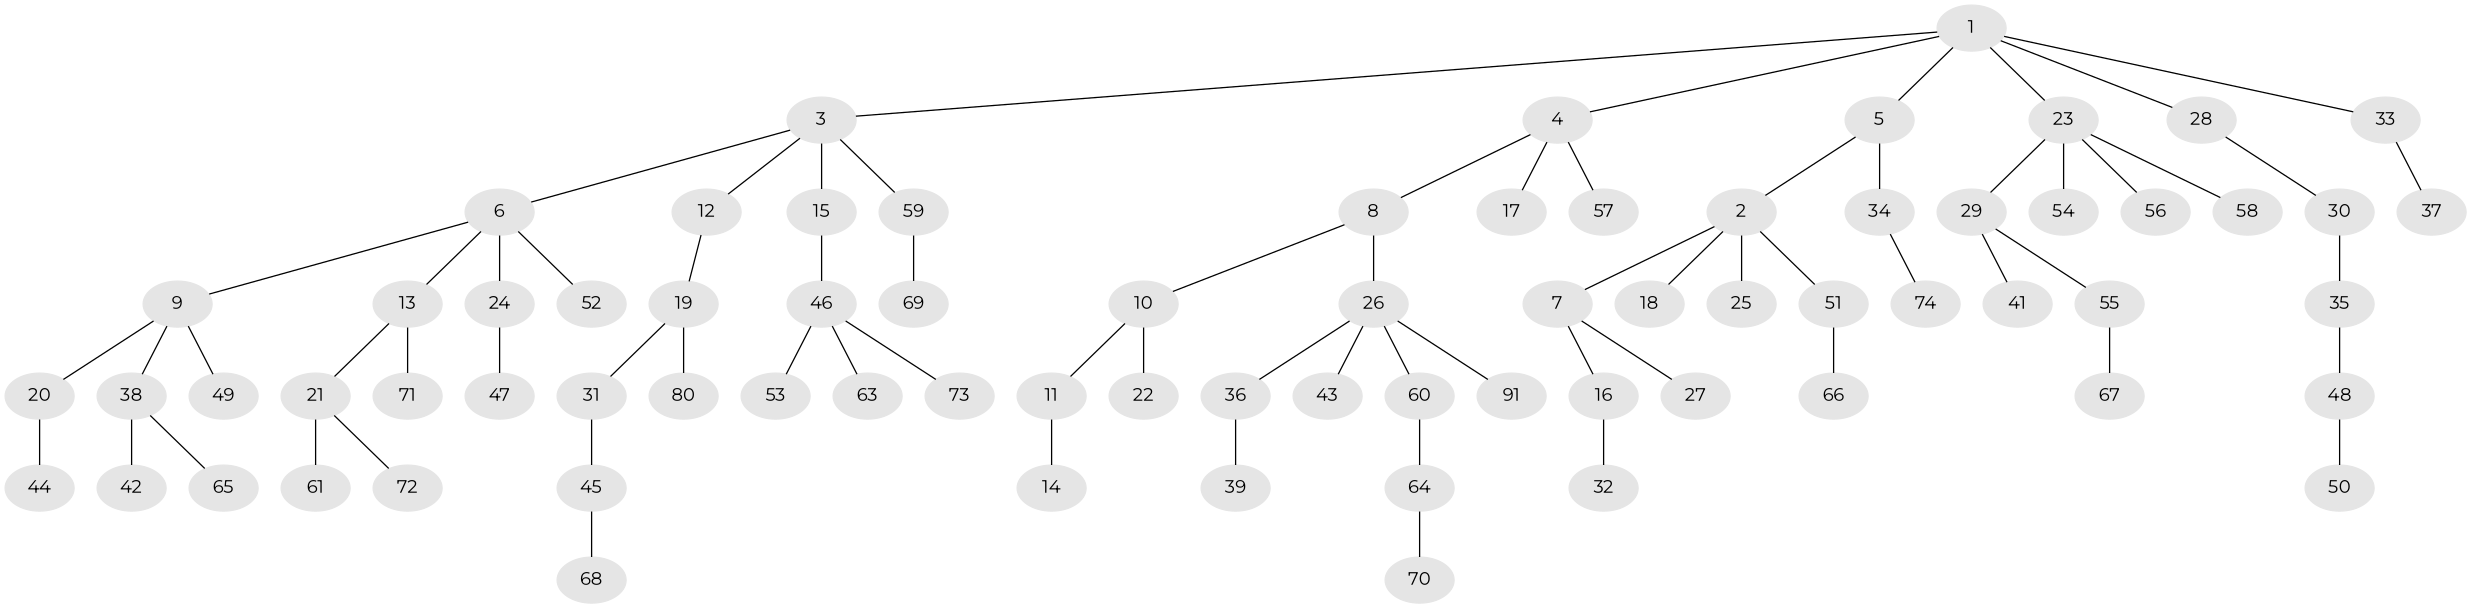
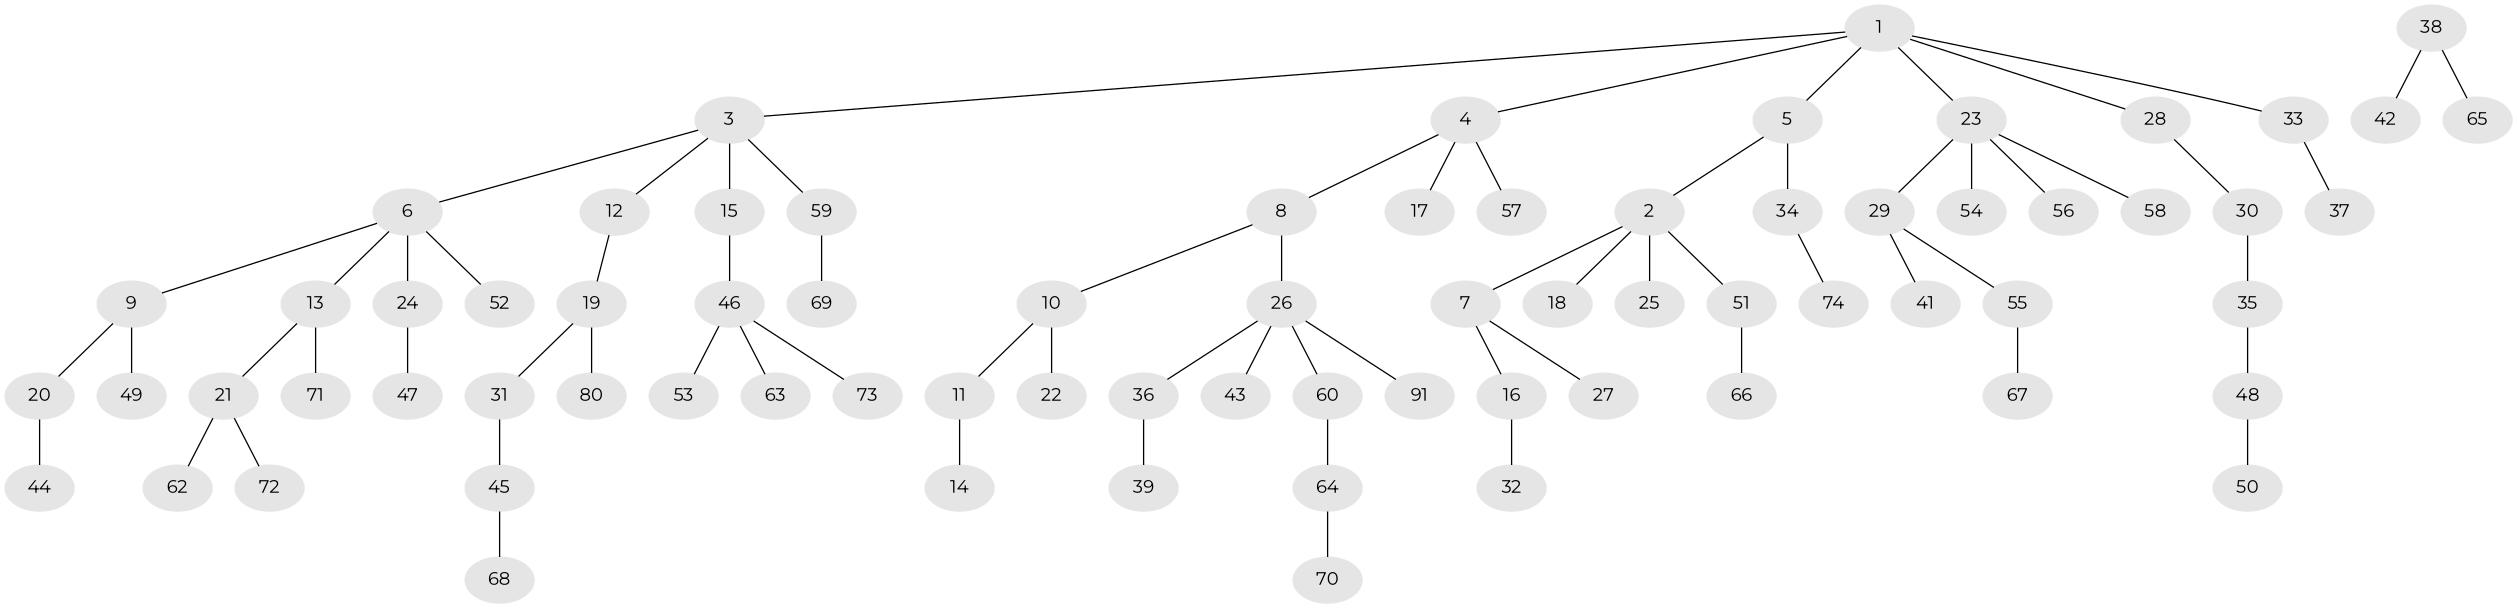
(155, 350) -> none
(316, 488) -> (178, 488)
